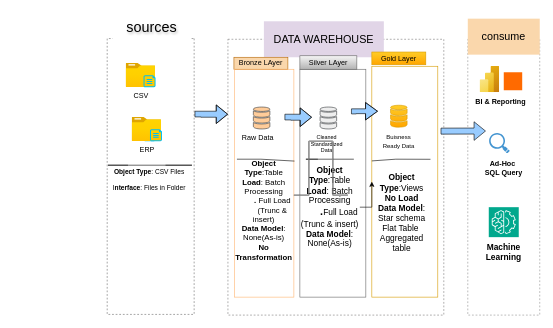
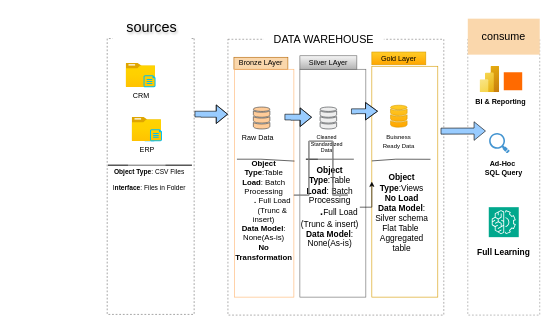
(324, 39) -> (324, 39)
(141, 96) -> (141, 96)
(402, 213) -> (402, 213)
(504, 252) -> (504, 252)
